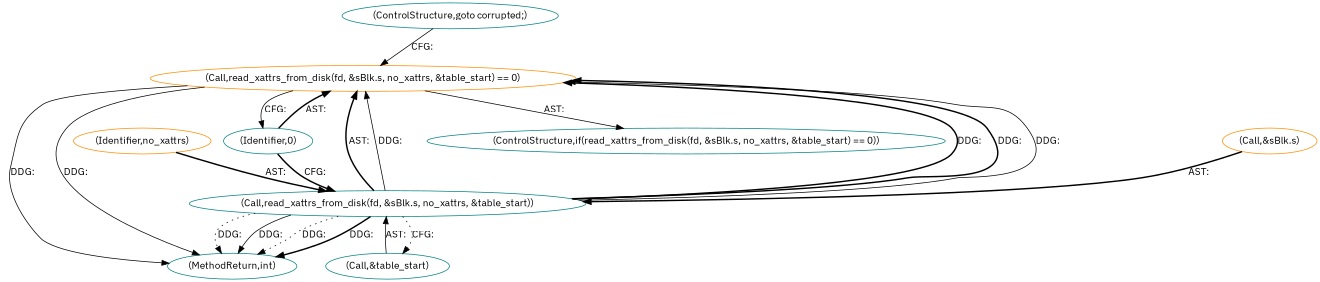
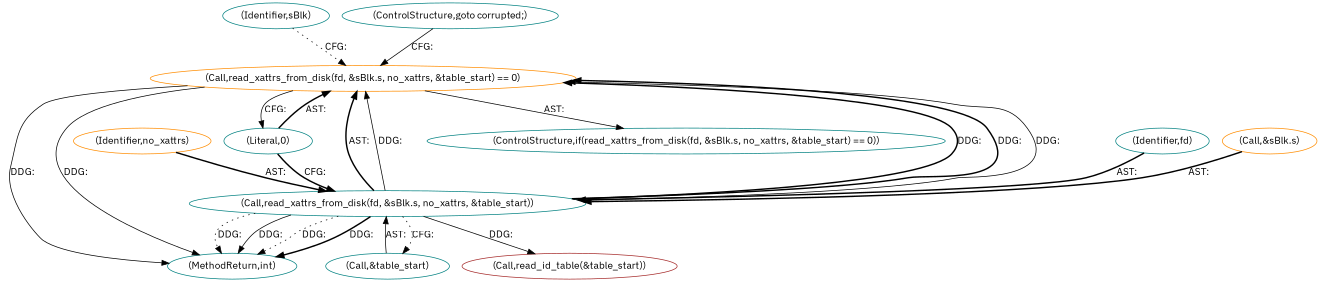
none -> (276, 16)
(268, 141) -> (268, 141)
none -> (1162, 141)
none -> (570, 266)
